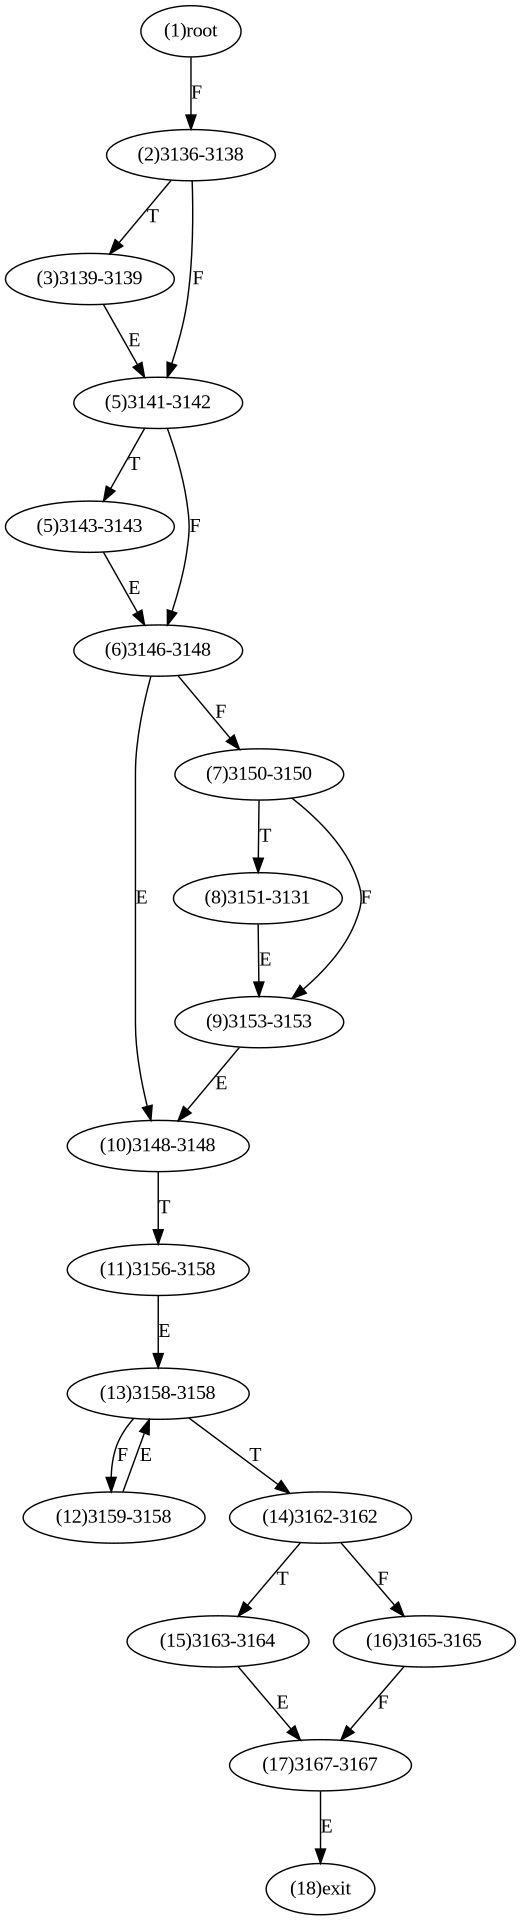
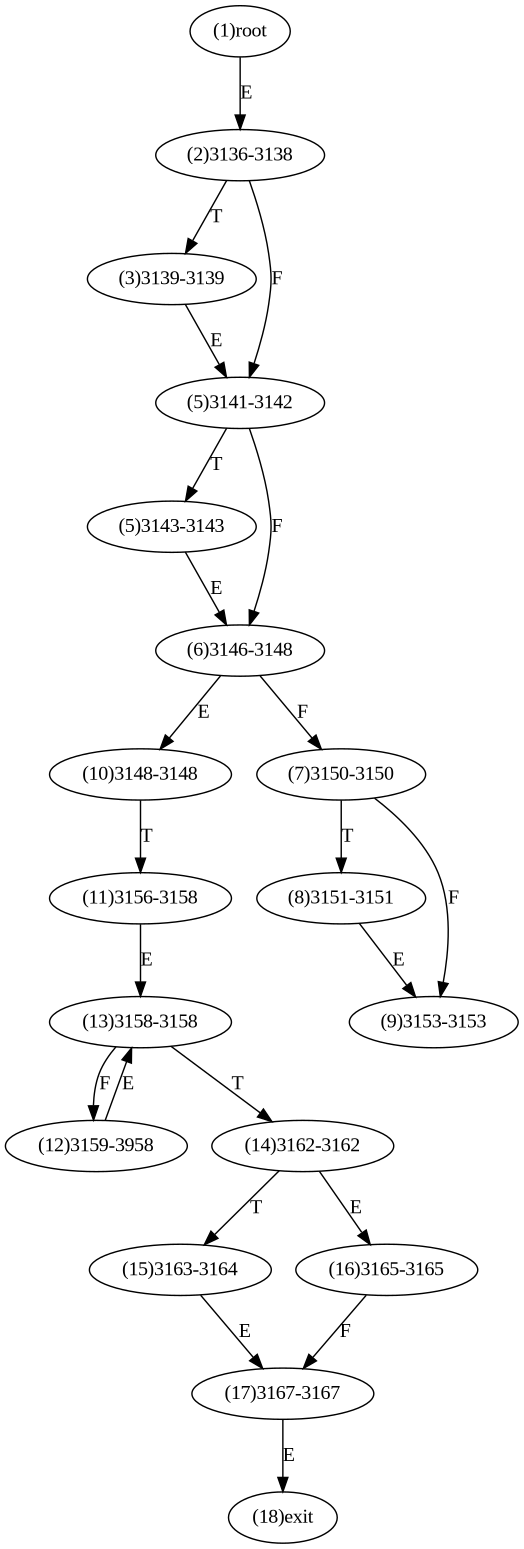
(197, 93) -> (247, 93)
(258, 898) -> (341, 898)
(213, 1079) -> none
(114, 1518) -> (96, 1146)
(383, 1579) -> (356, 1208)
